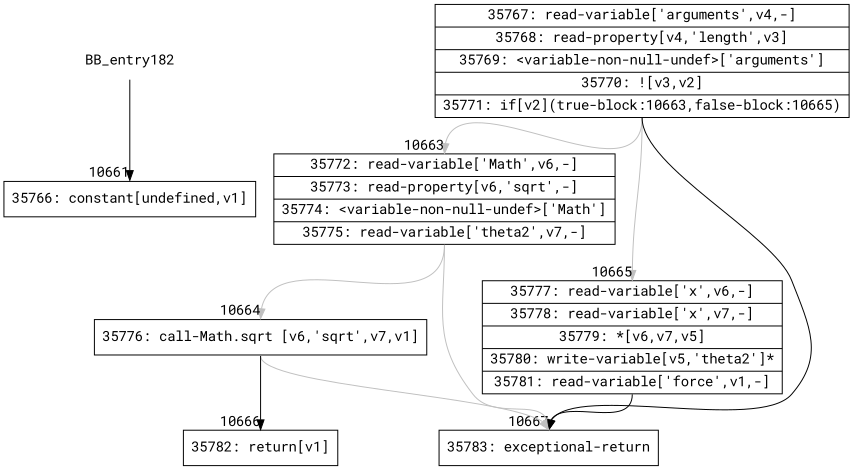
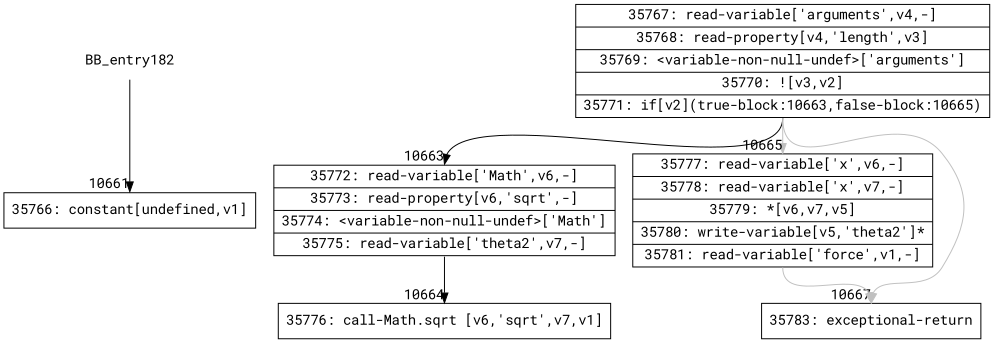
(548, 137) -> (618, 142)
(357, 282) -> (444, 275)
(811, 349) -> (947, 160)
(453, 362) -> none
(400, 392) -> none
(596, 412) -> (822, 286)
(261, 448) -> none
